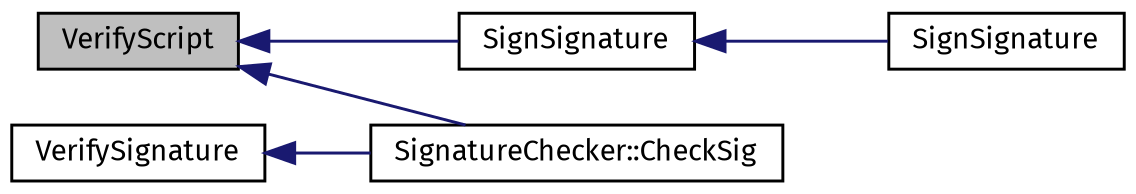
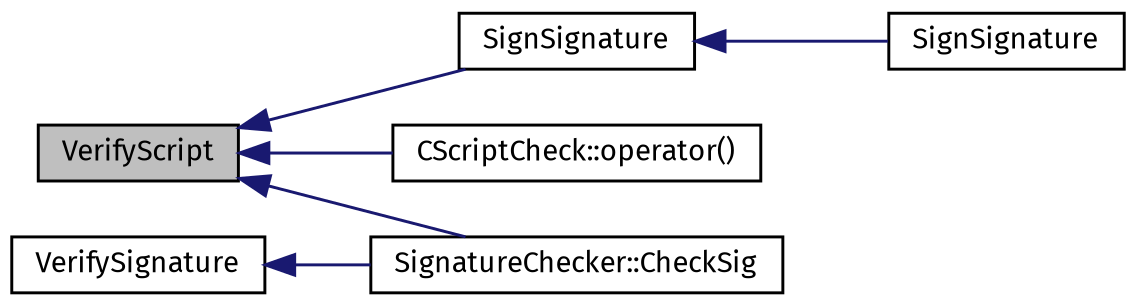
none -> (577, 153)
